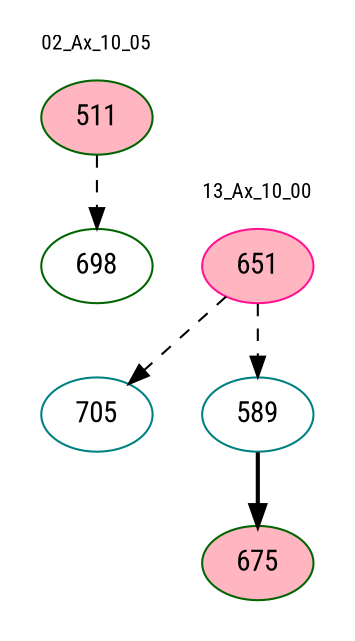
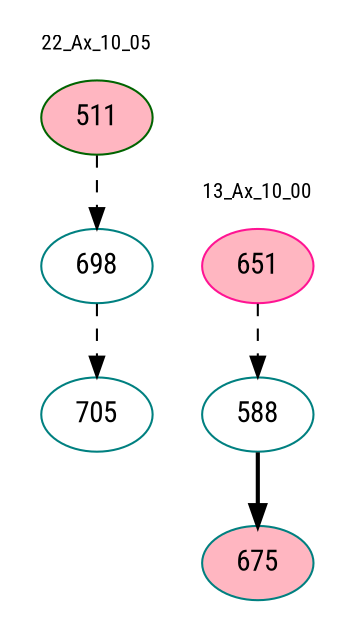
(97, 44) -> (97, 44)
(97, 266) -> (97, 266)
(199, 321) -> (97, 330)
(258, 415) -> (258, 415)
(258, 563) -> (258, 563)
